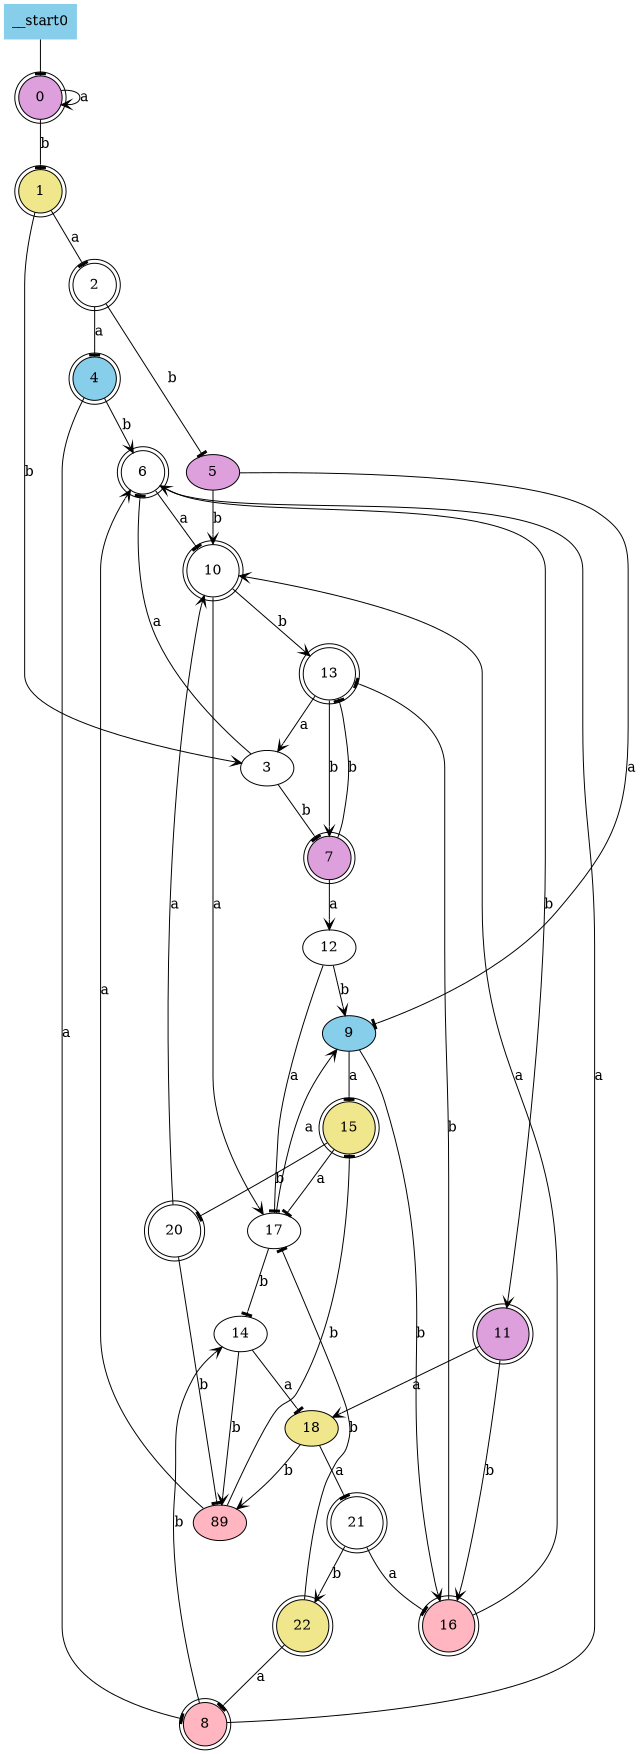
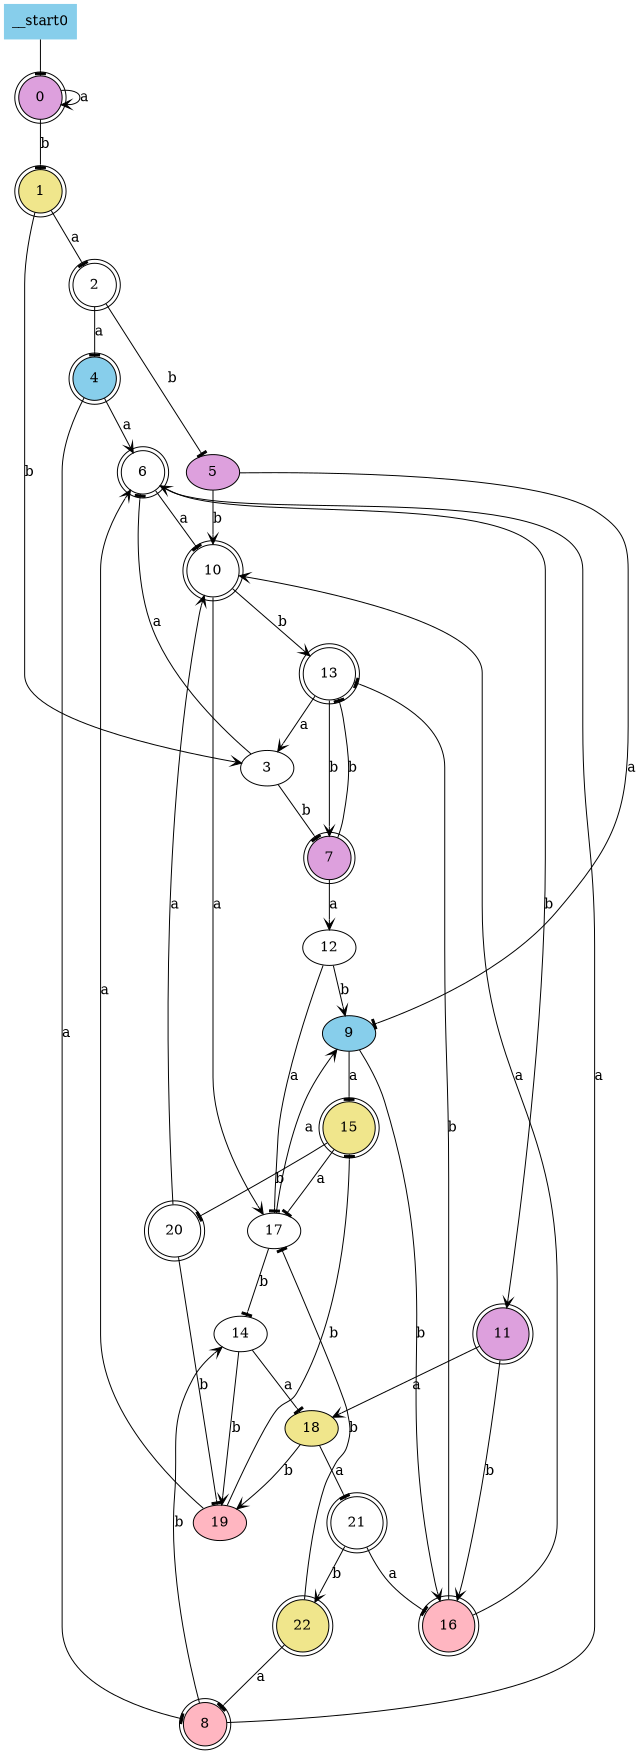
(127, 426) -> (127, 426)
(220, 1523) -> (220, 1523)
